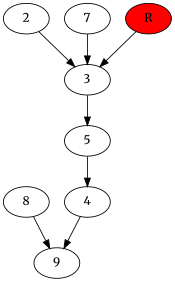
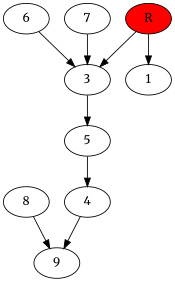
(26, 19) -> (26, 19)
none -> (149, 80)
